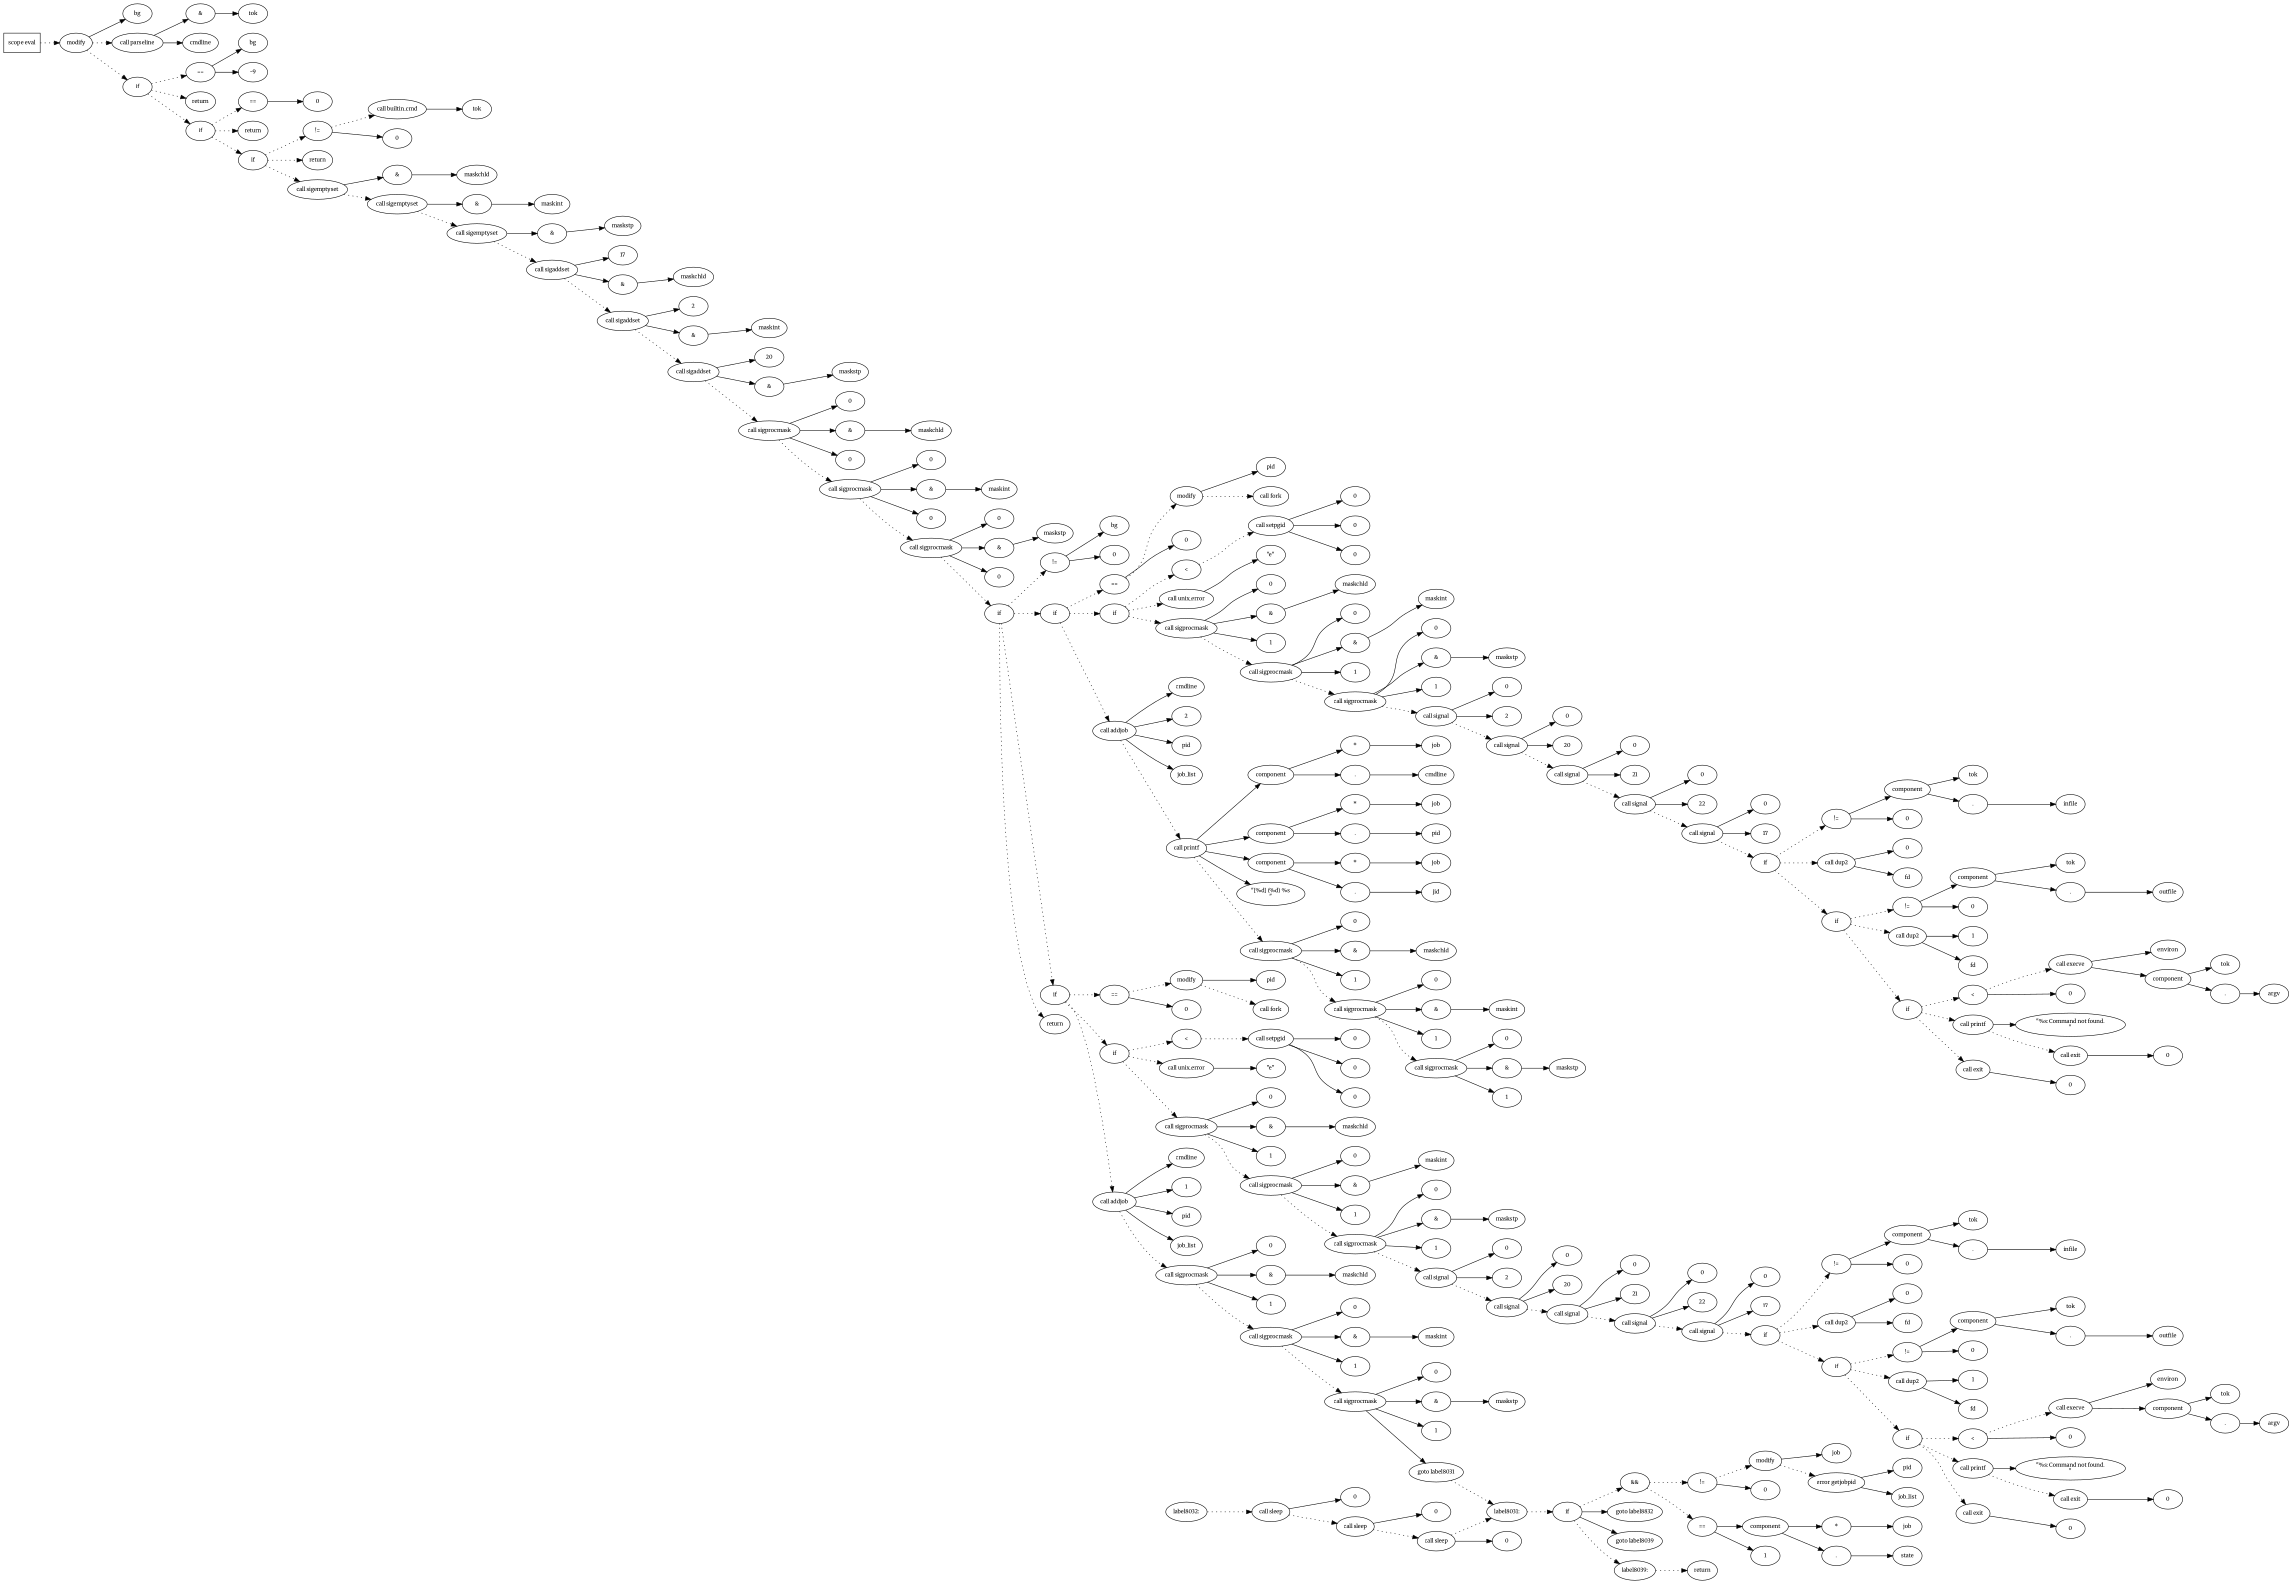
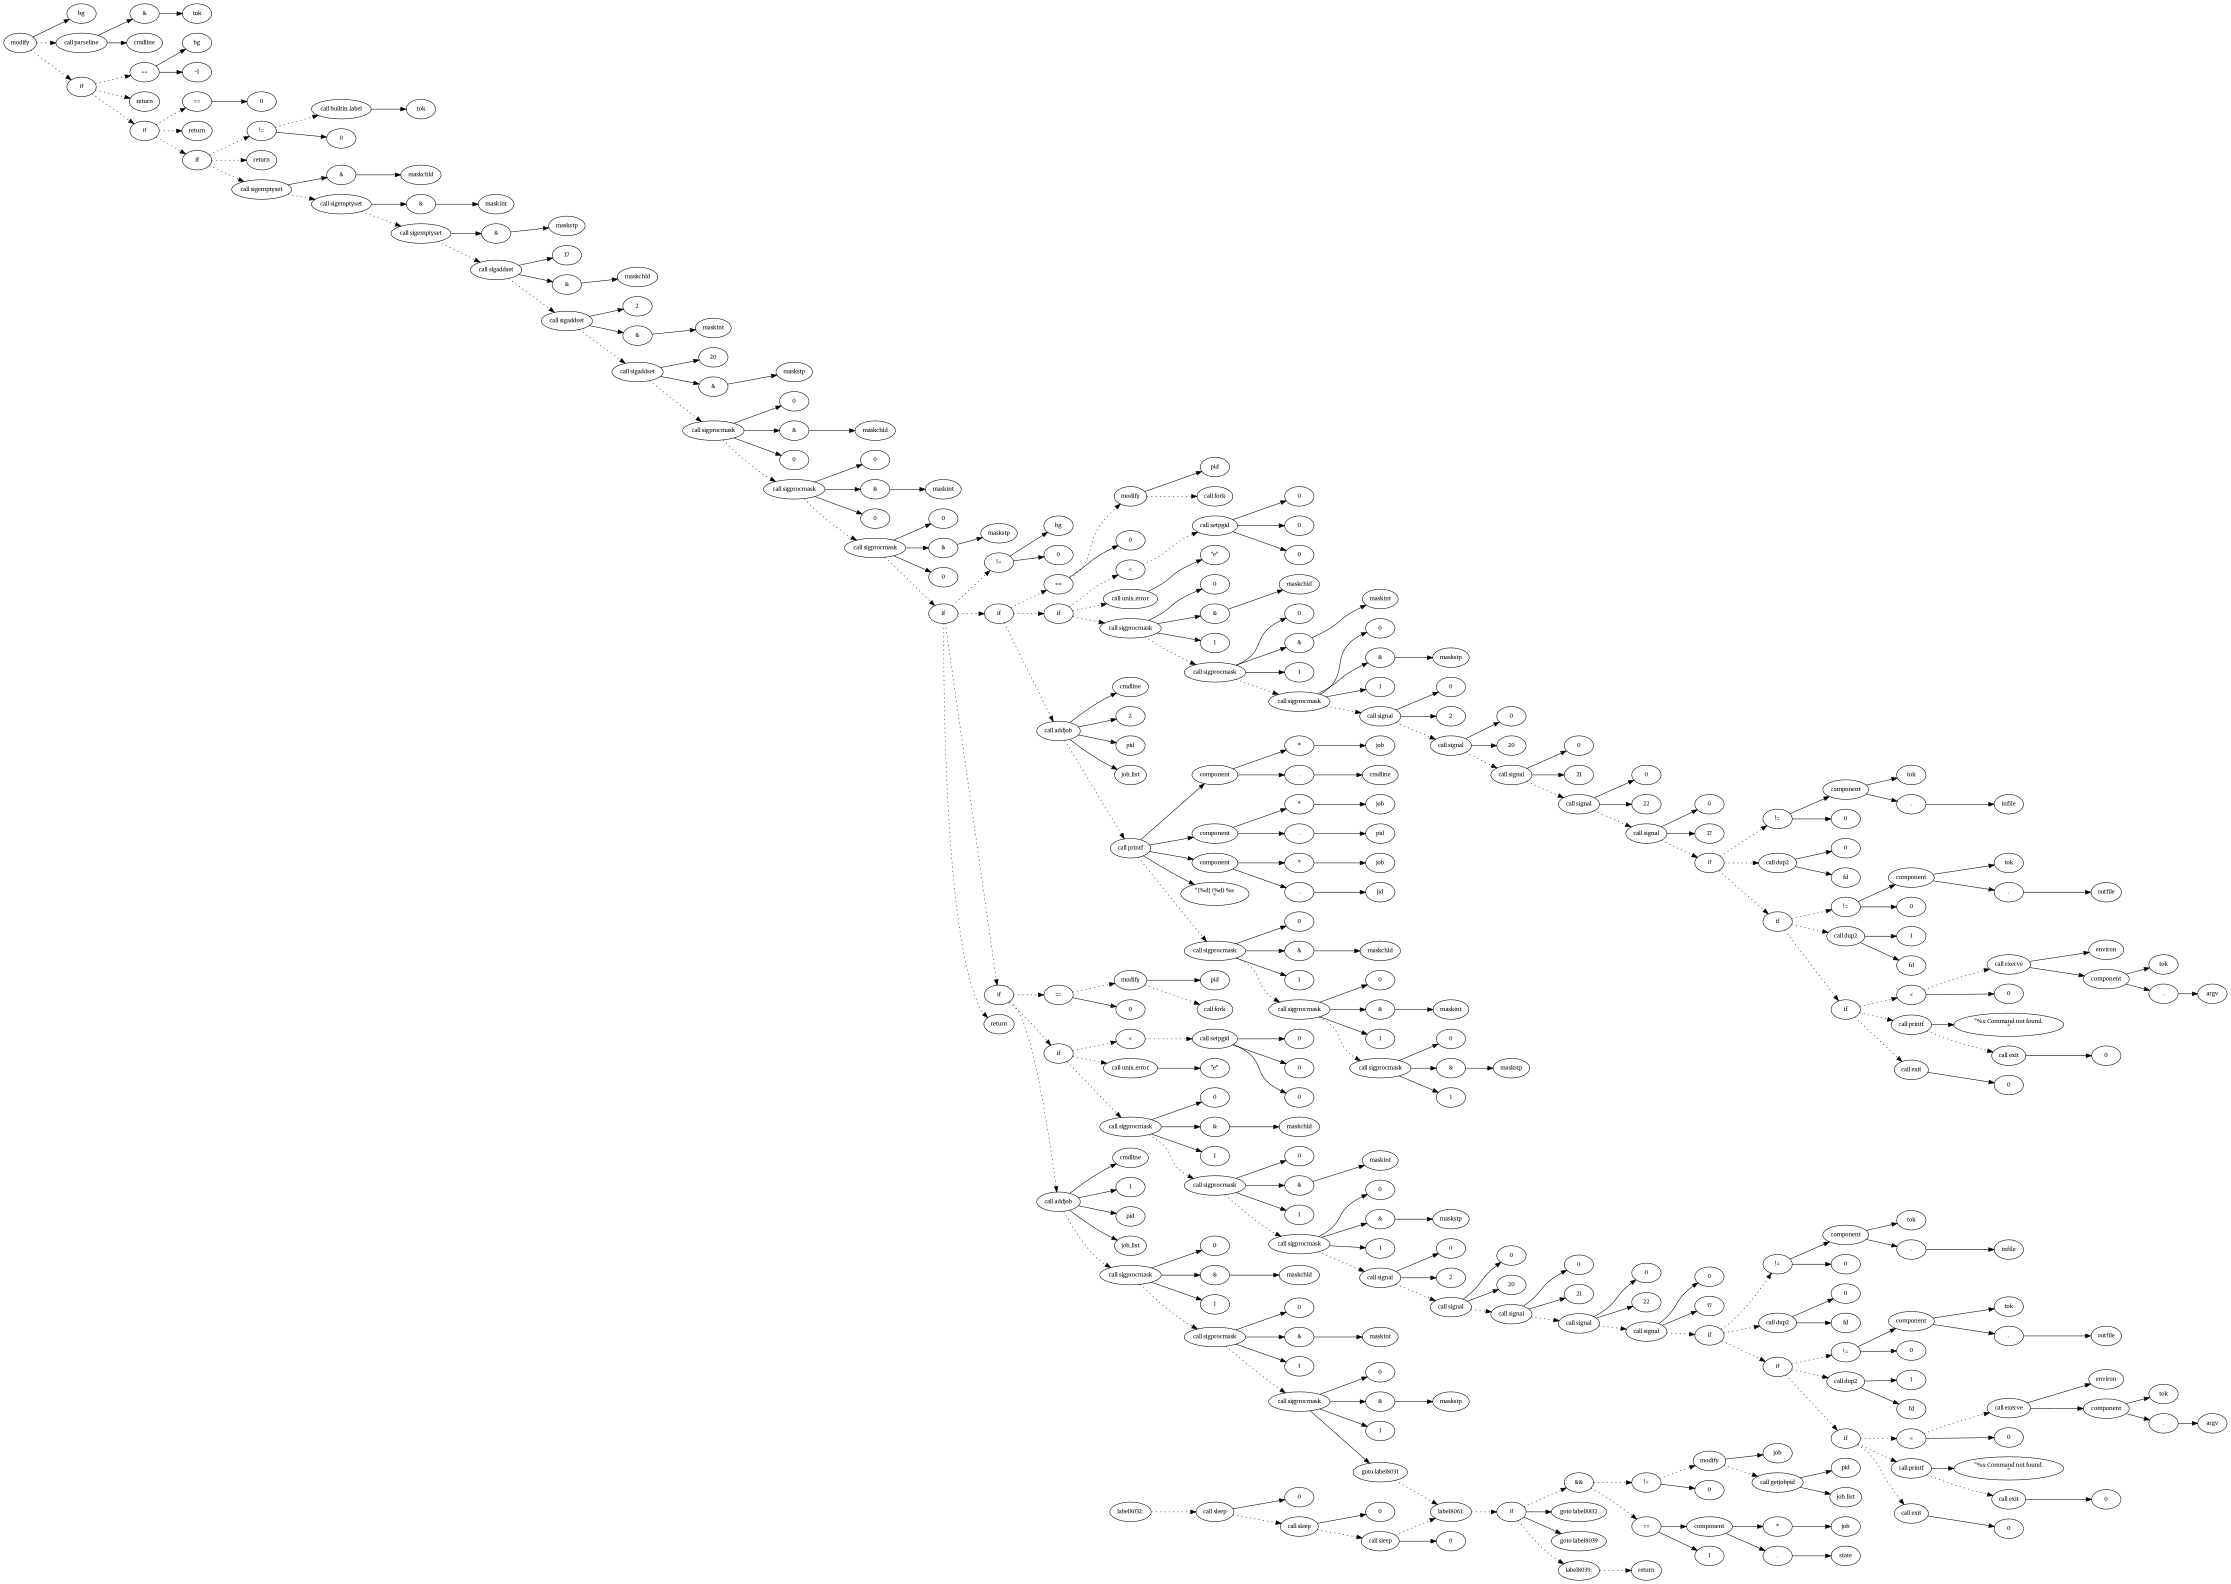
(22, 43) -> none
(253, 72) -> (197, 72)
(397, 109) -> (341, 109)
(1836, 1483) -> (1778, 1483)
(1507, 1512) -> (1451, 1512)
